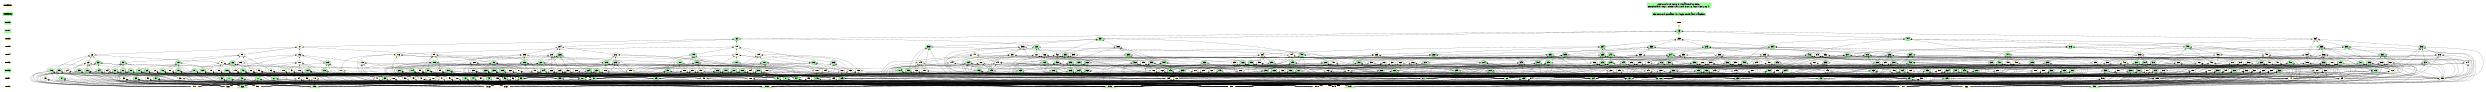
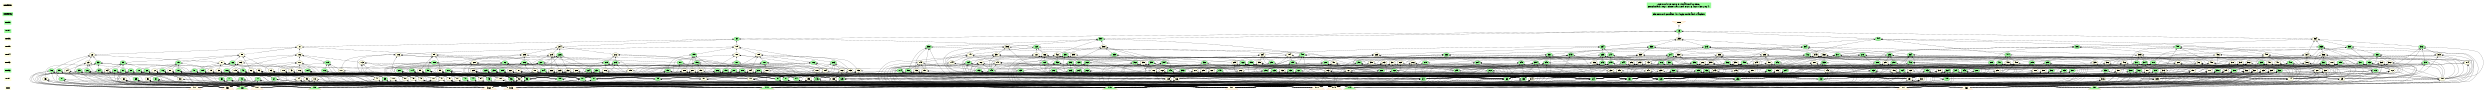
(497, 78) -> (500, 79)
(1909, 78) -> (1909, 79)
(8, 87) -> (8, 88)
